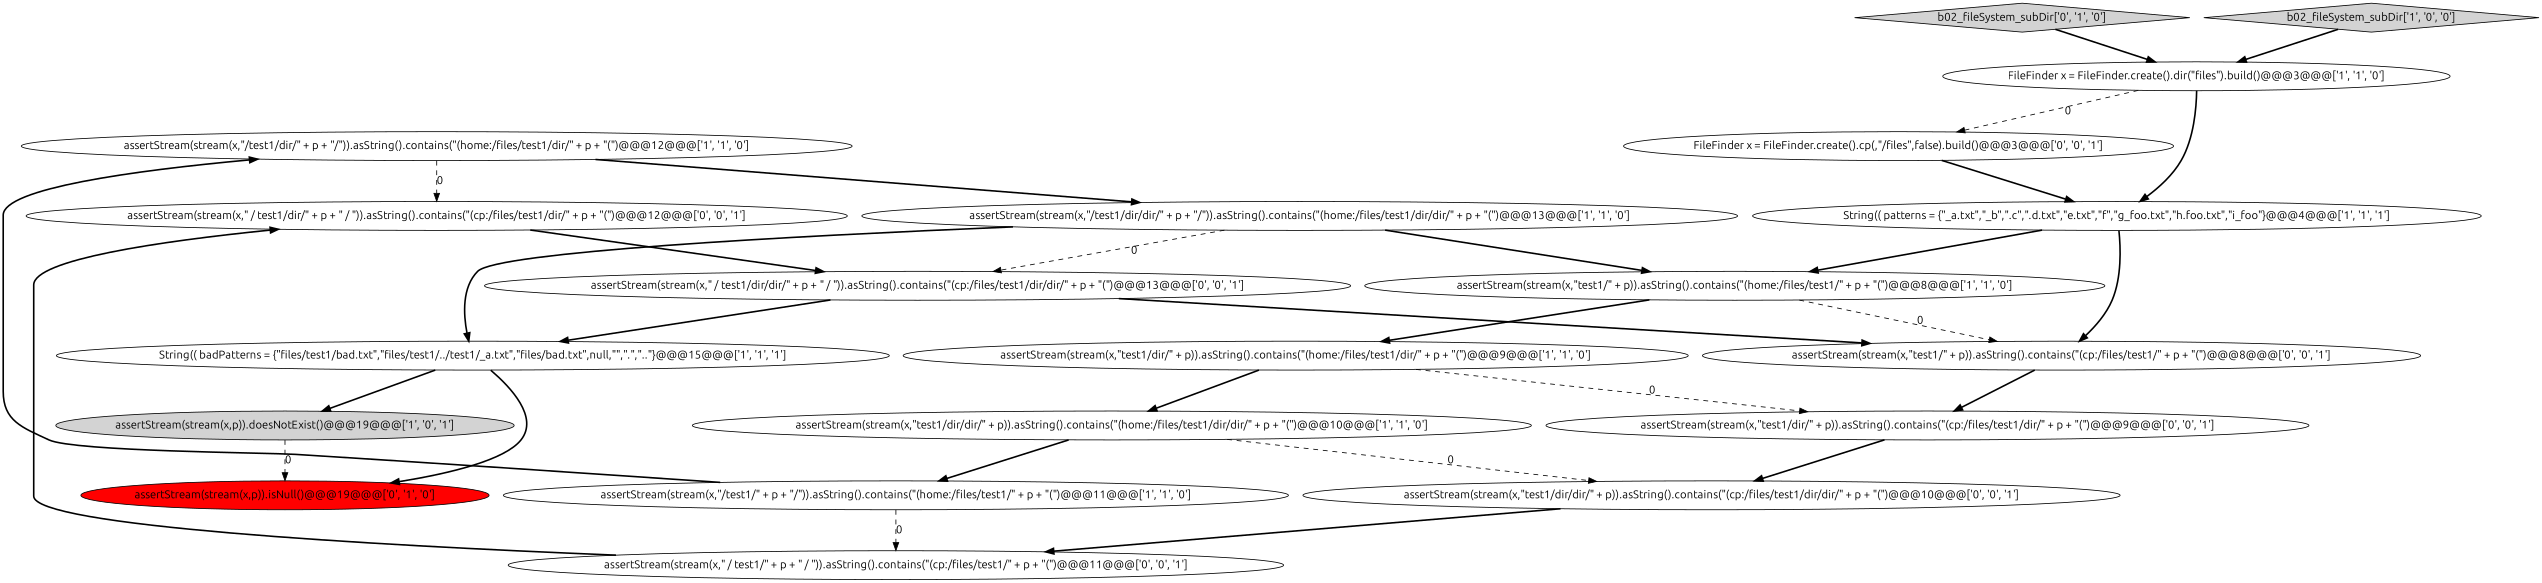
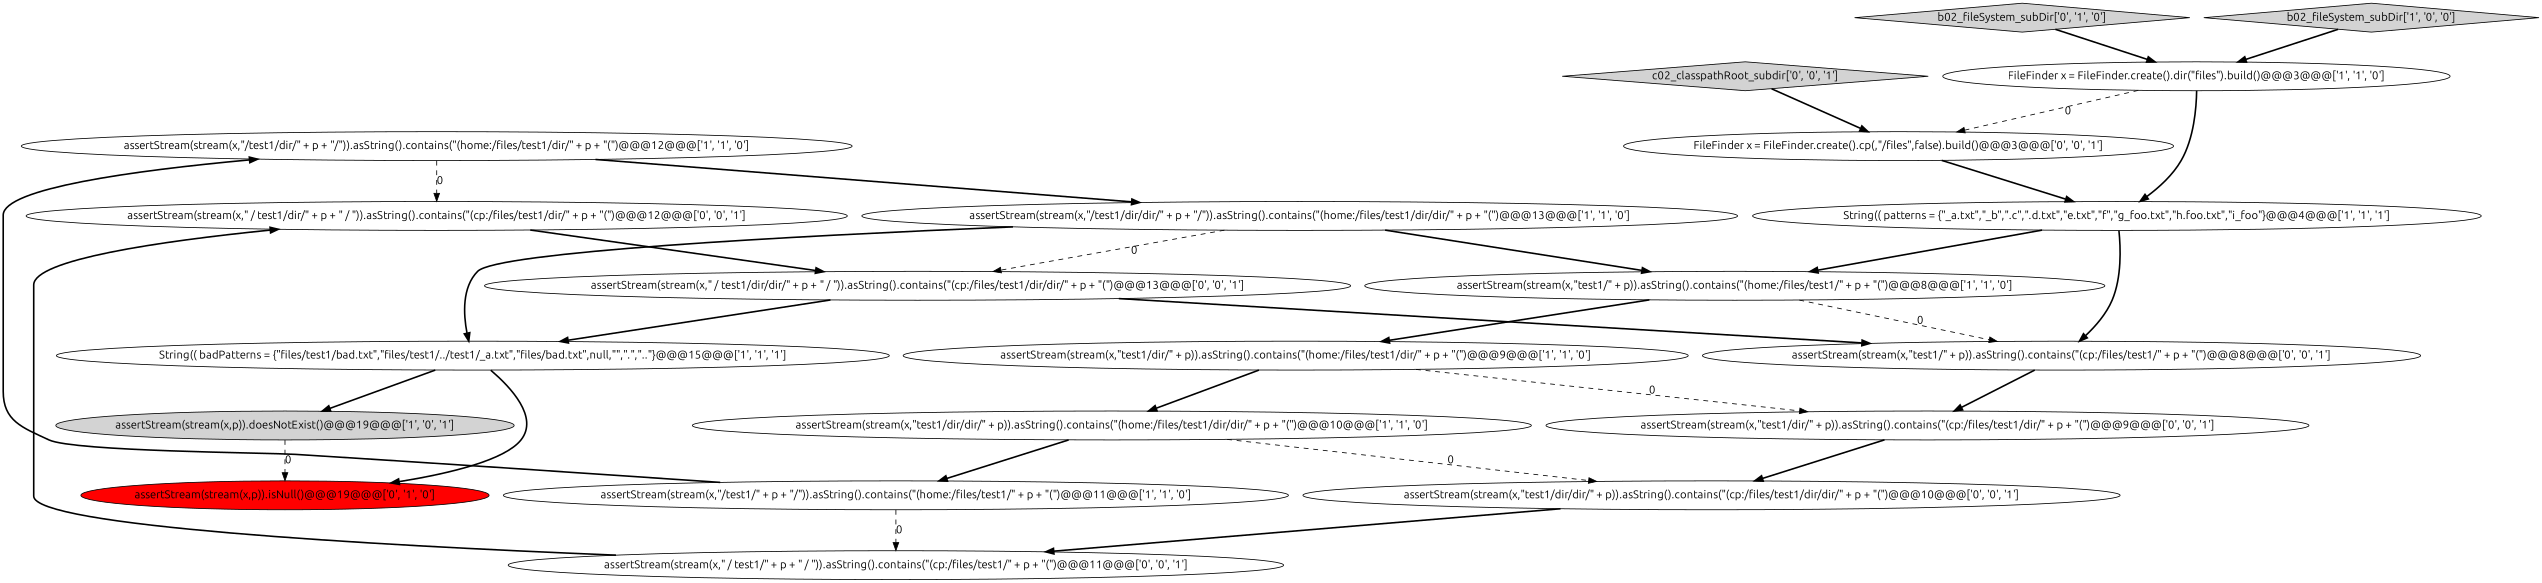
none -> (1745, 76)
